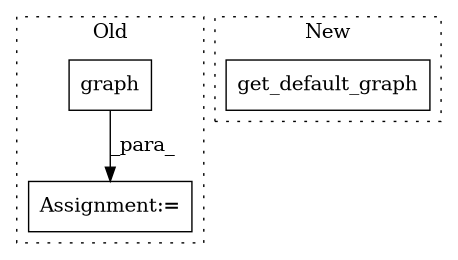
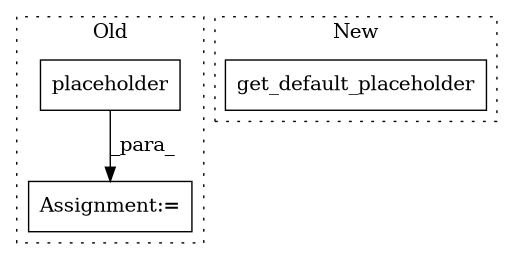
(110, 85) -> (110, 85)
(328, 85) -> (356, 85)
